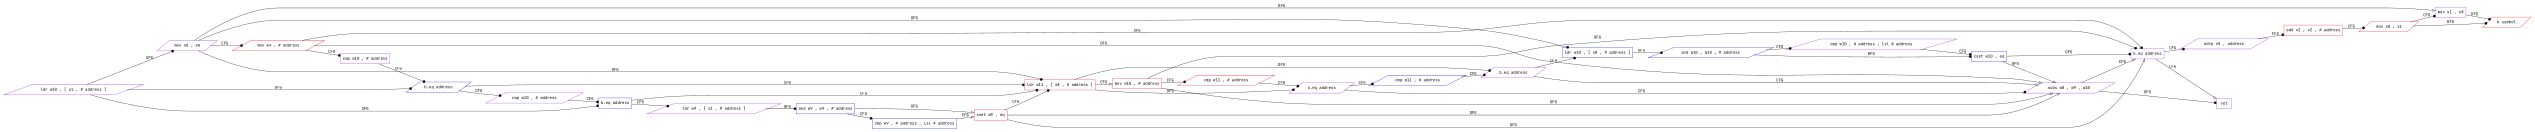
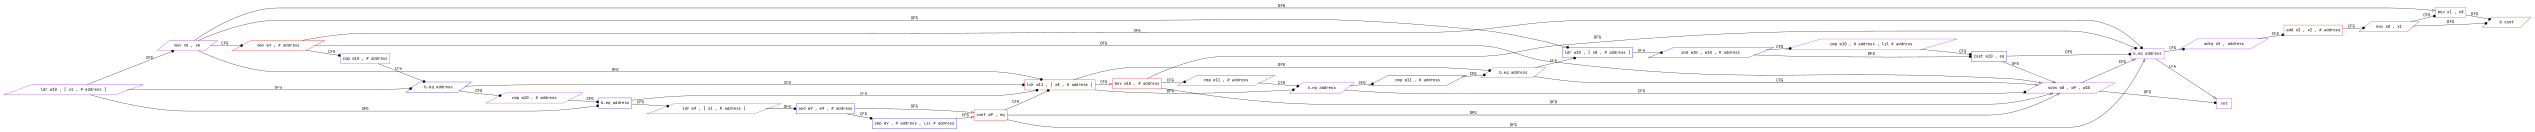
(2507, 22) -> (2507, 22)
